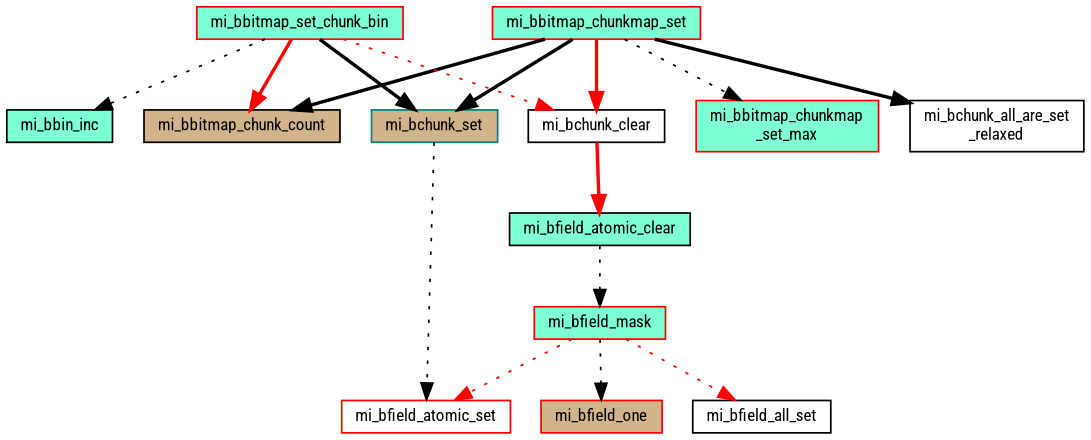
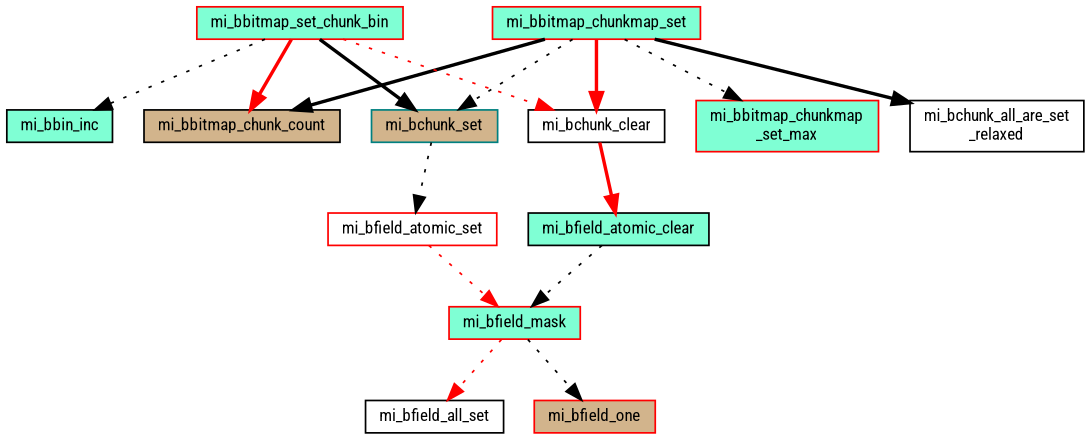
(523, 70) -> (523, 70)
(521, 366) -> (457, 270)
